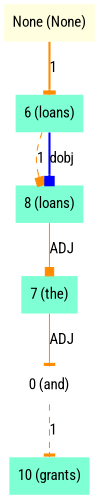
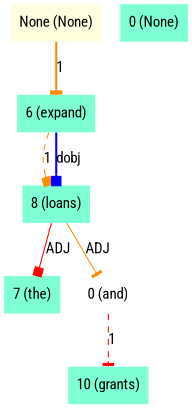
none -> (154, 23)
(49, 114) -> (56, 114)
(49, 244) -> (46, 244)
(49, 337) -> (81, 247)
(49, 428) -> (108, 337)
